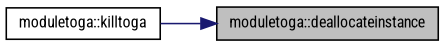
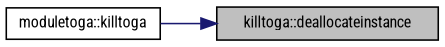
(328, 24) -> (328, 24)
